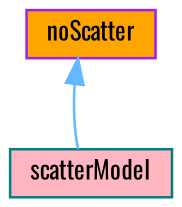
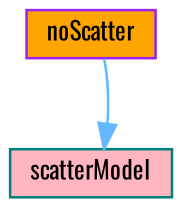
(74, 117) -> (108, 91)
